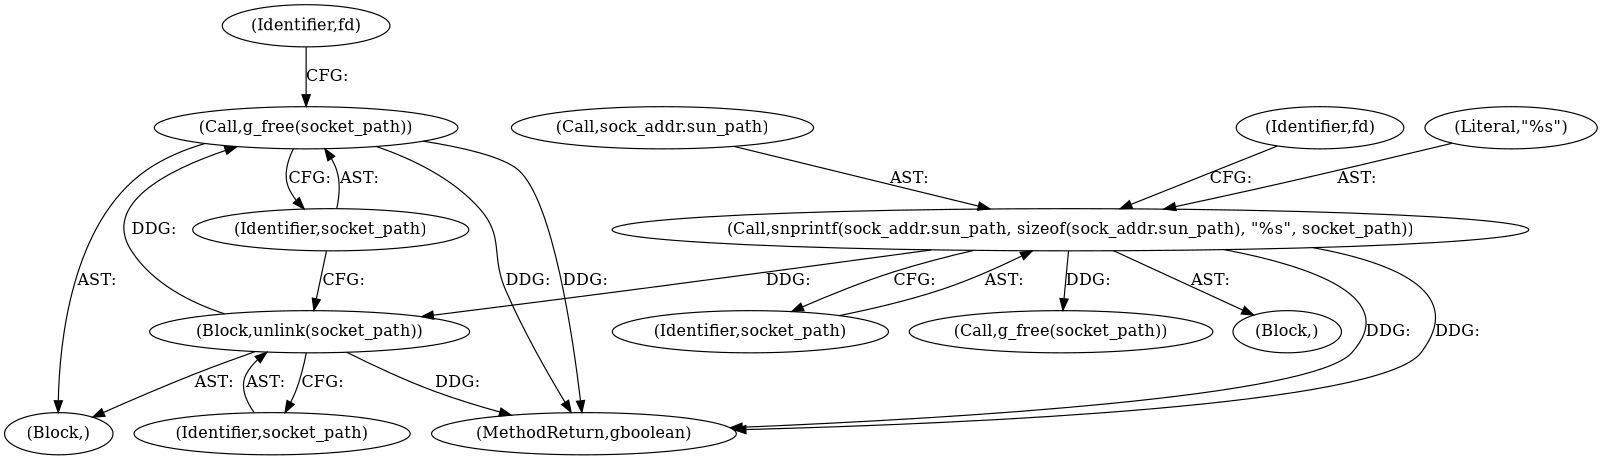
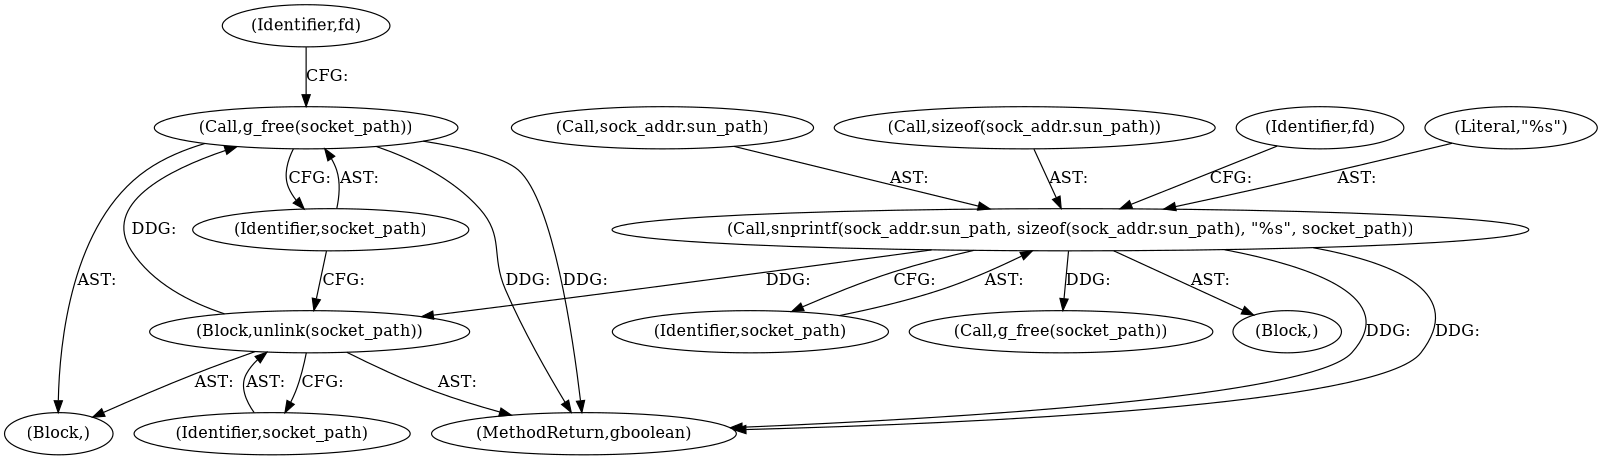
none -> (1025, 128)
(460, 383) -> (460, 383)
